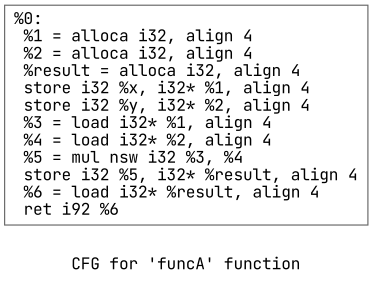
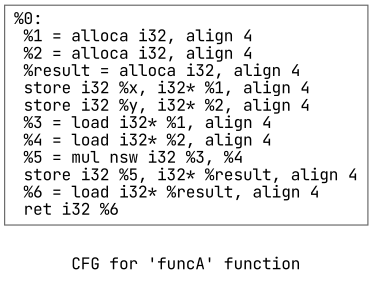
(67, 210) -> (67, 210)
